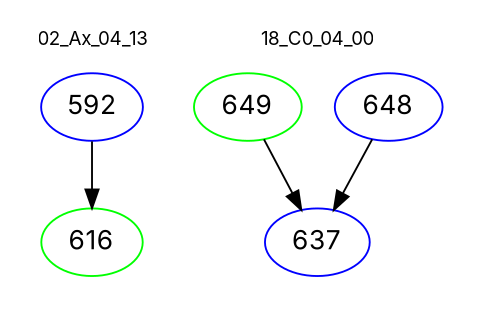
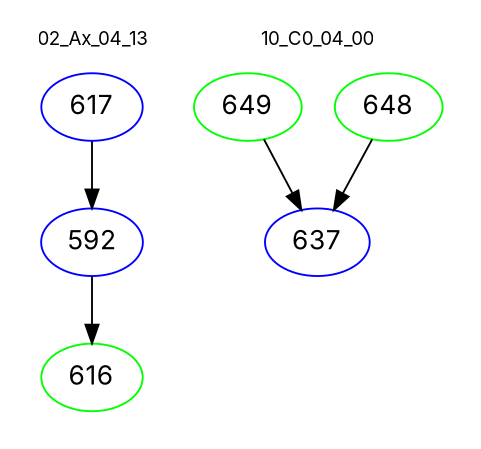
(318, 40) -> (318, 40)
none -> (92, 107)
(389, 107) -> (389, 107)
